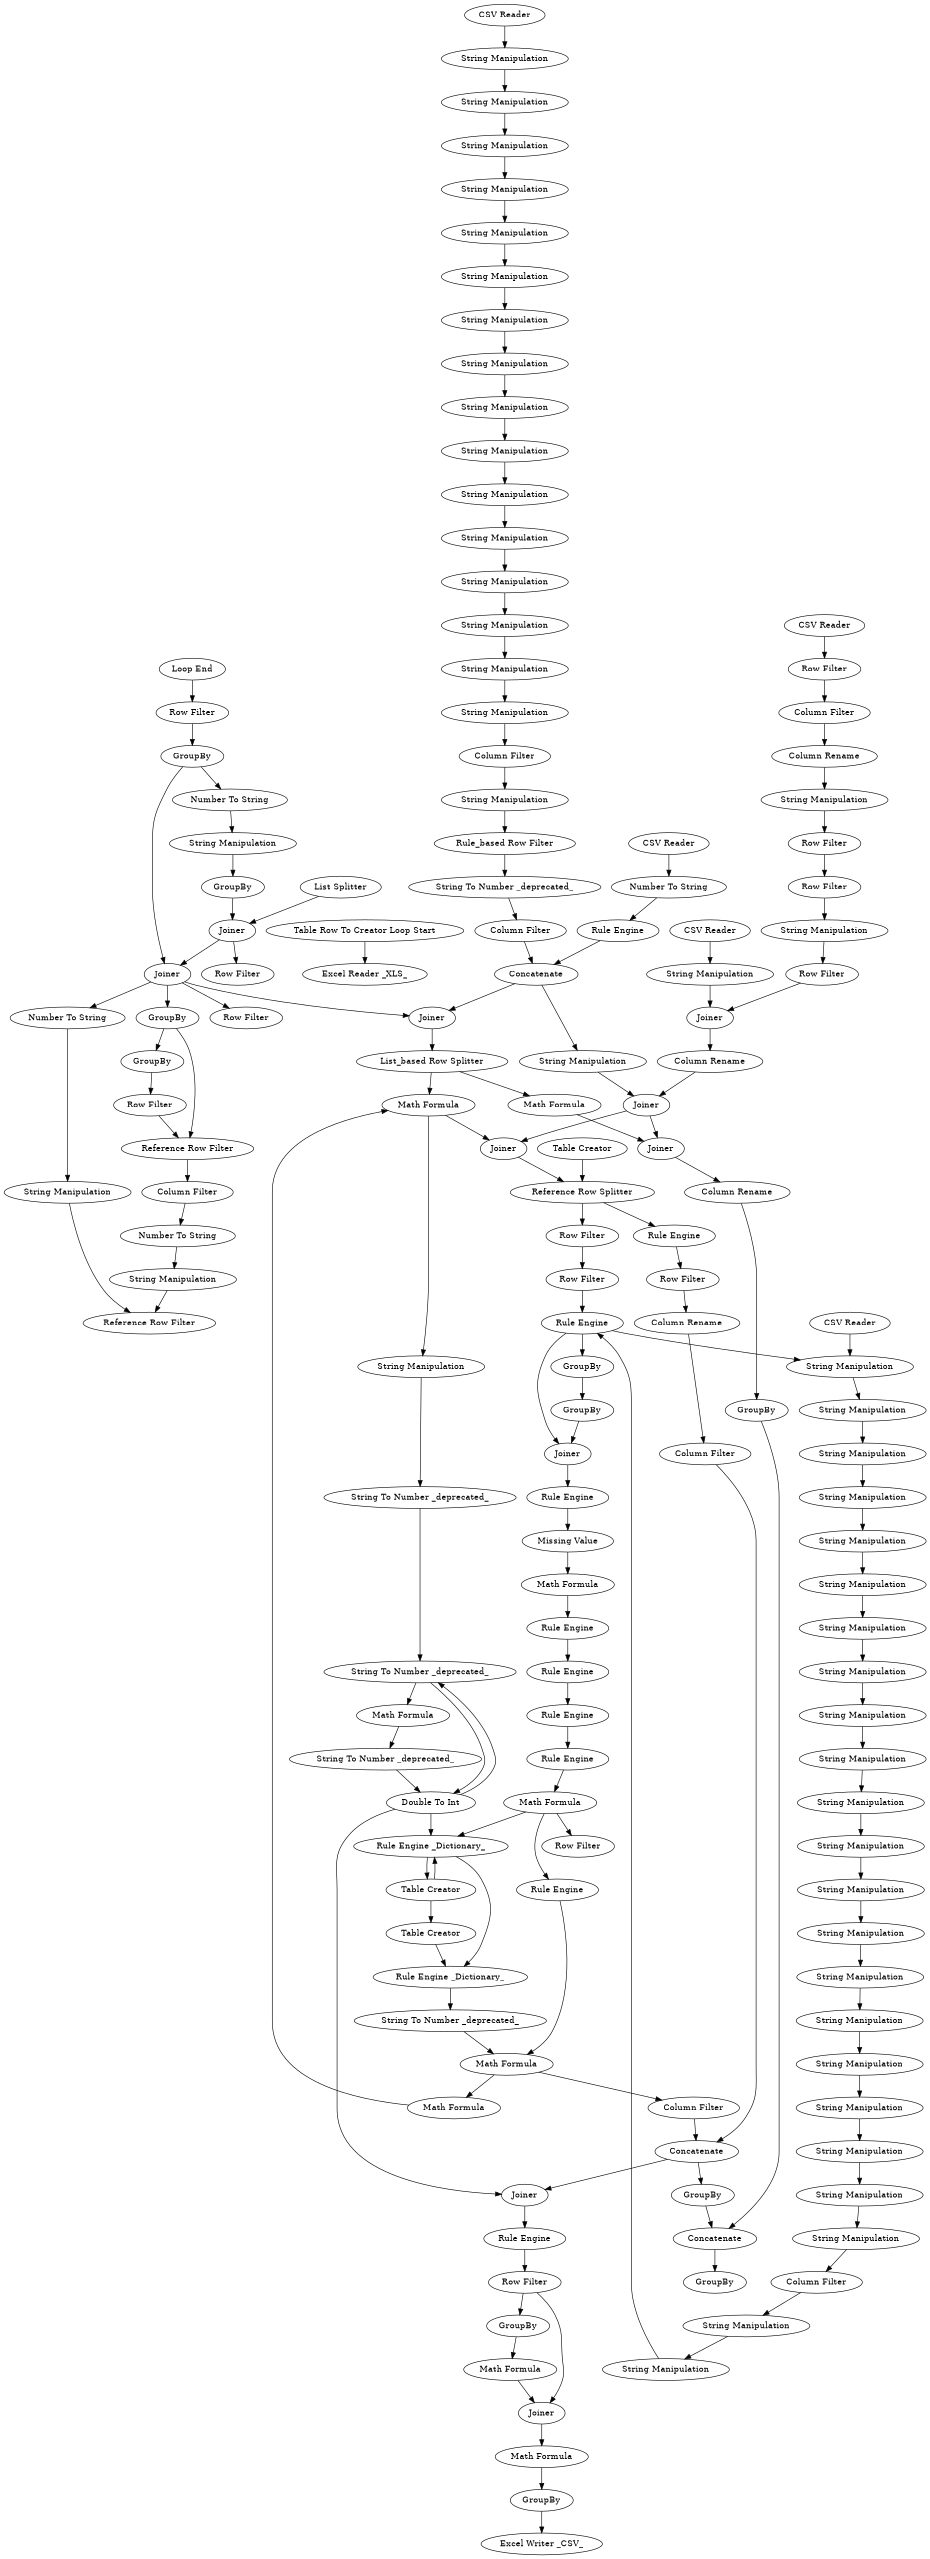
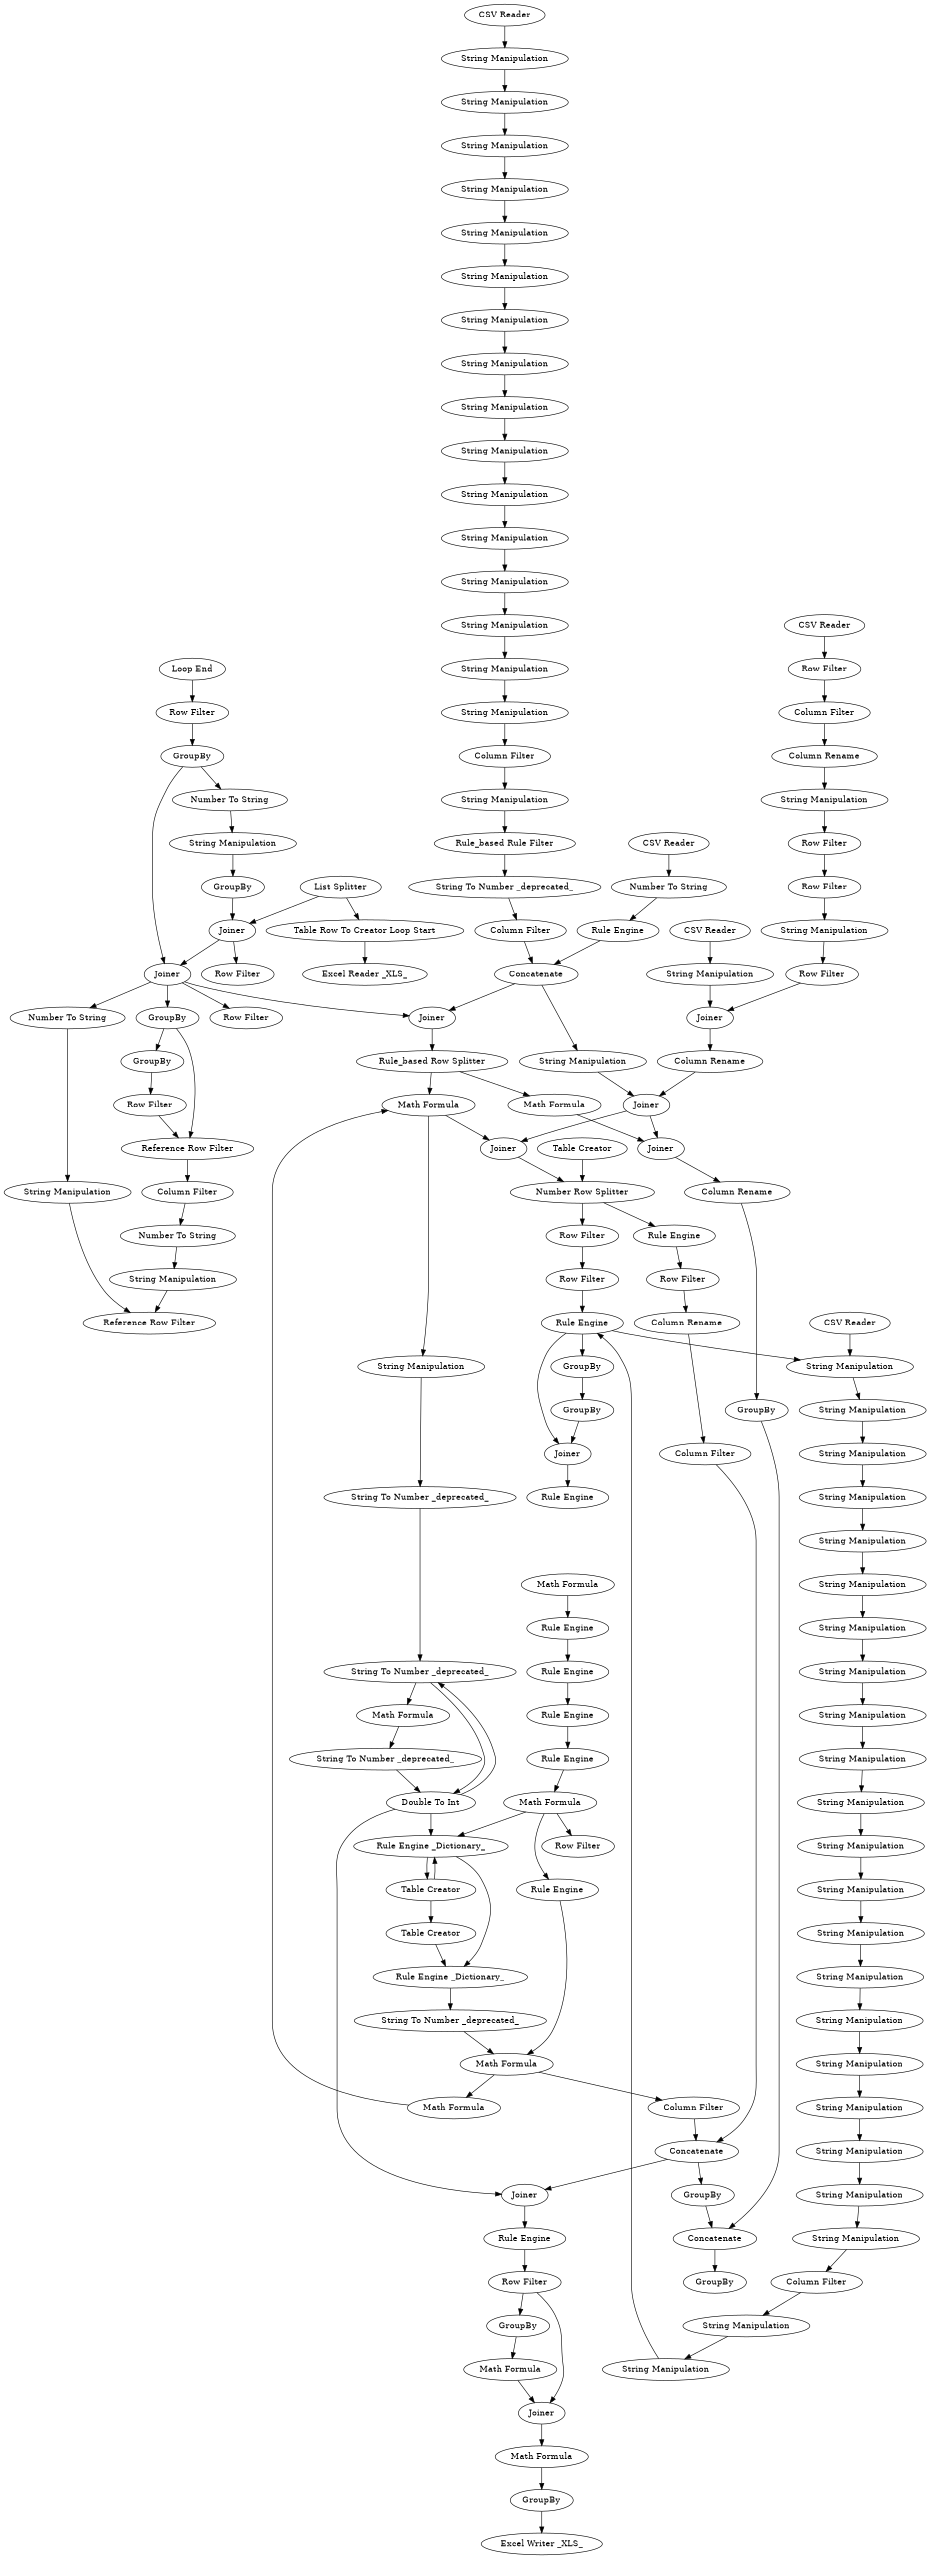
(505, 844) -> (505, 844)
none -> (351, 906)
(432, 1062) -> (432, 1062)
(582, 1192) -> (582, 1192)
(568, 1541) -> none
(542, 2544) -> (542, 2544)
